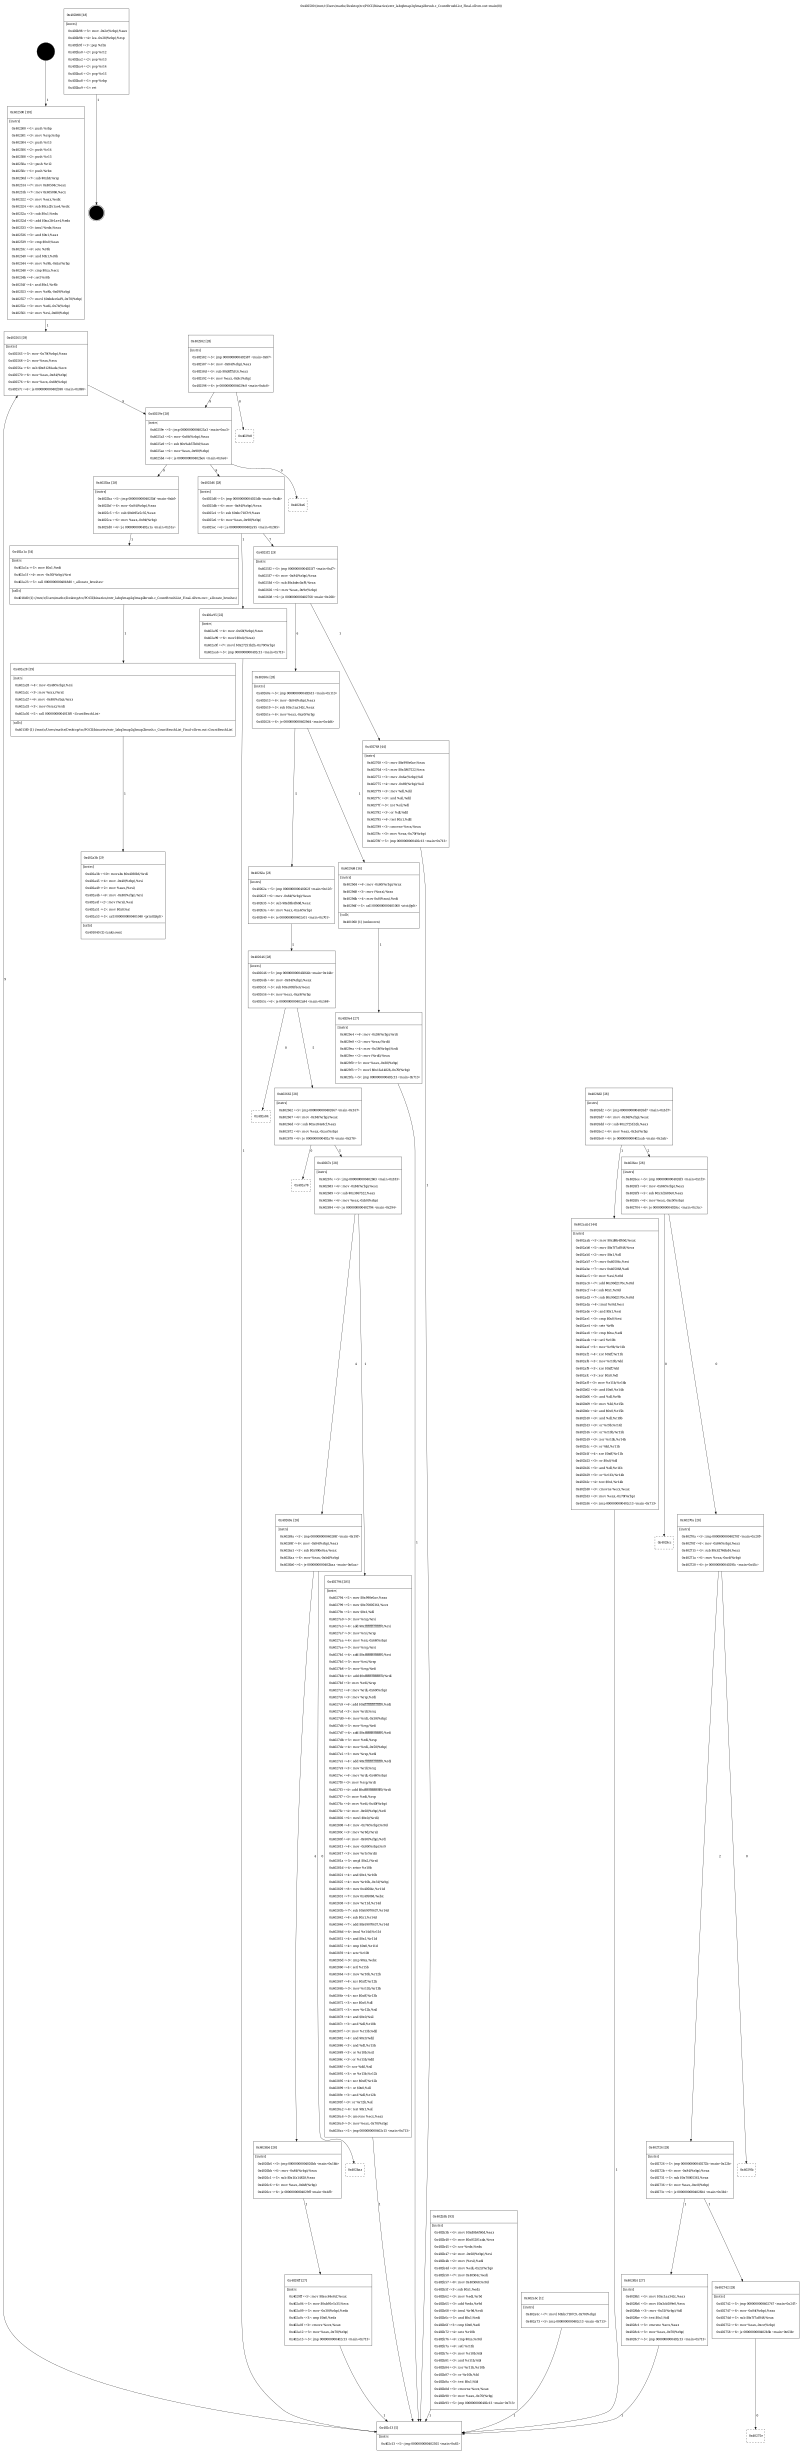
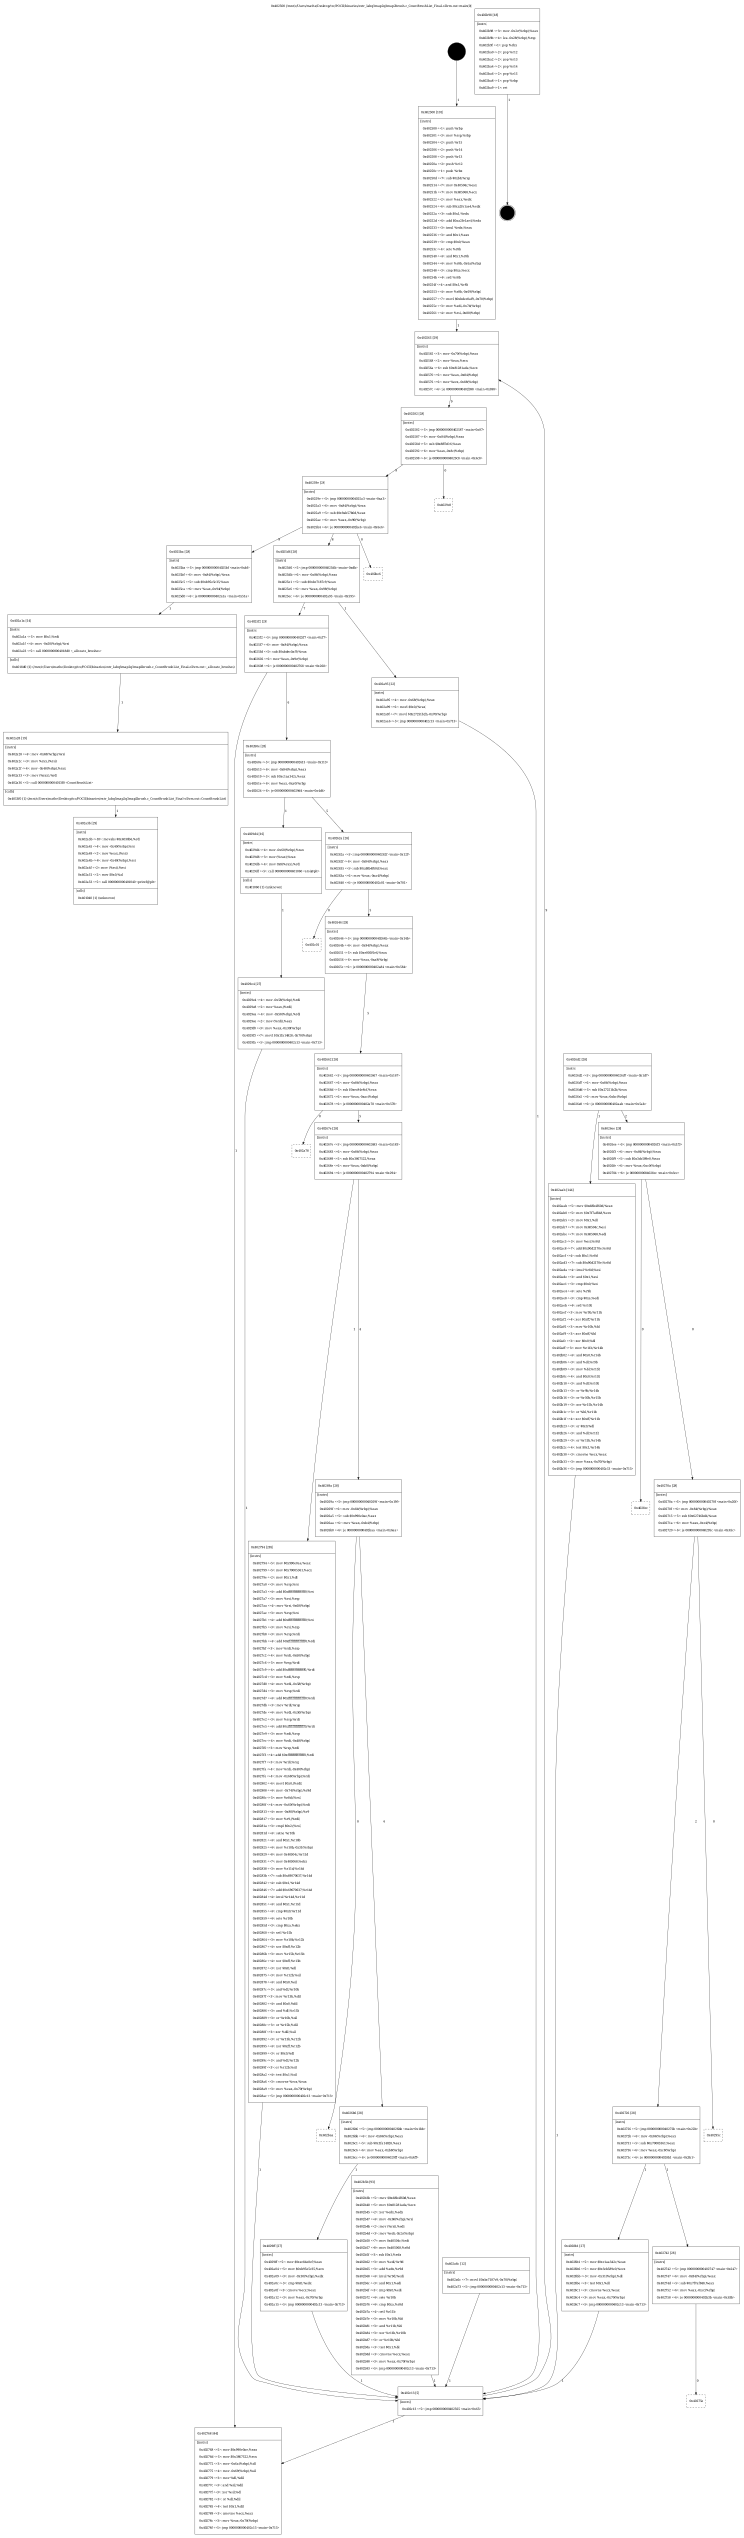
(116, 399) -> (450, 400)
none -> (312, 945)
(261, 1116) -> none
(429, 1633) -> (344, 2439)
